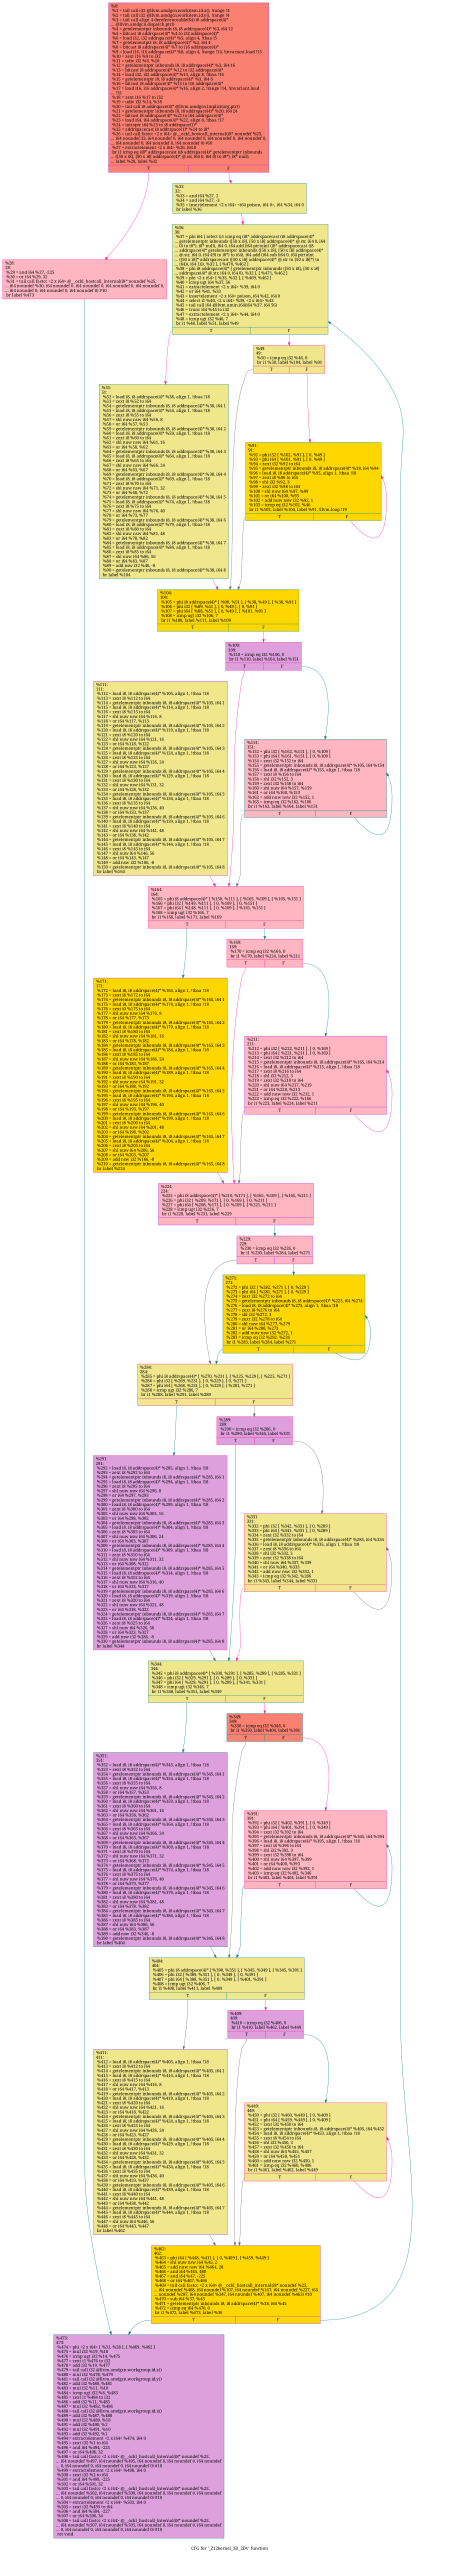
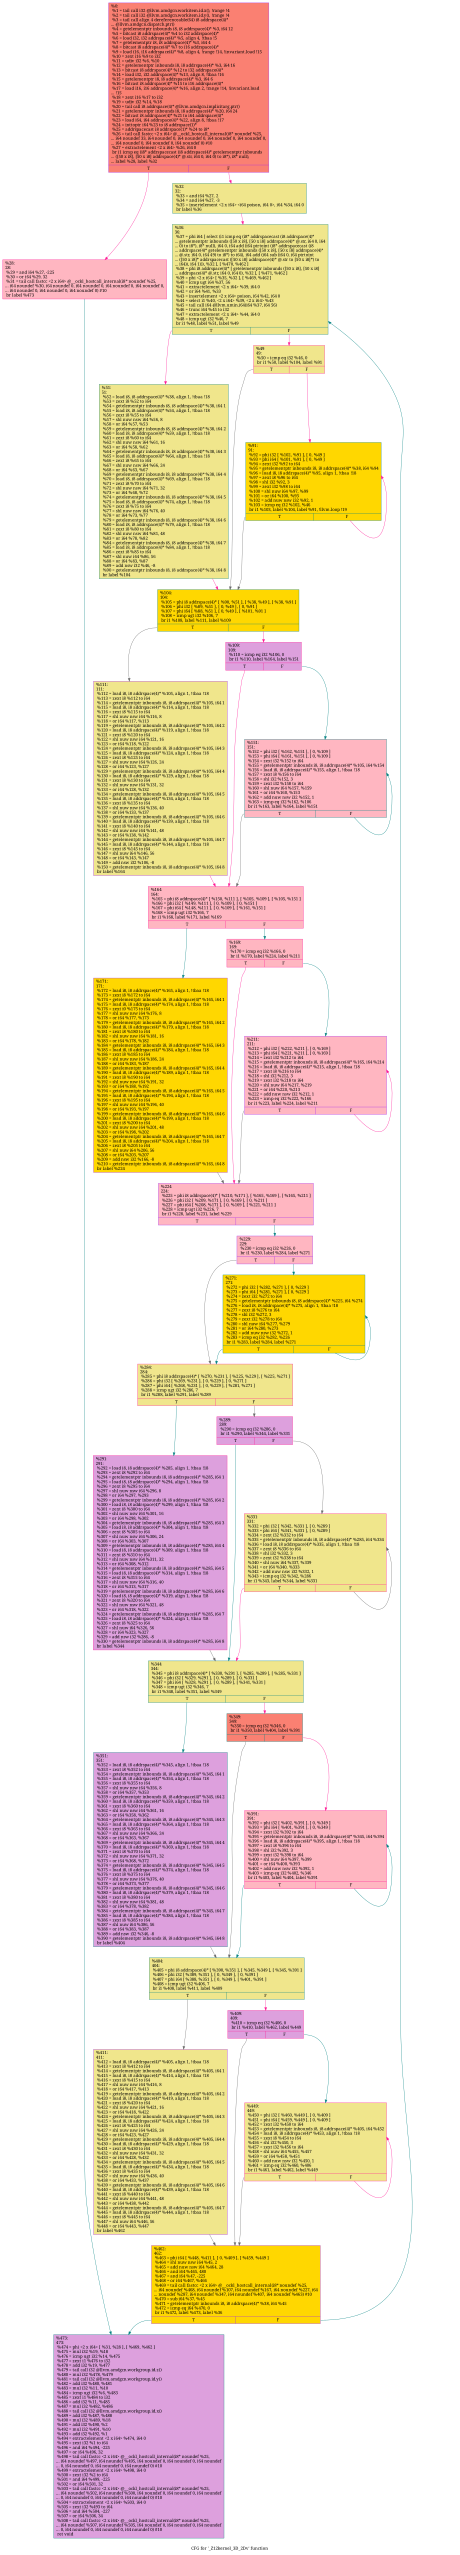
none -> (131, 645)
